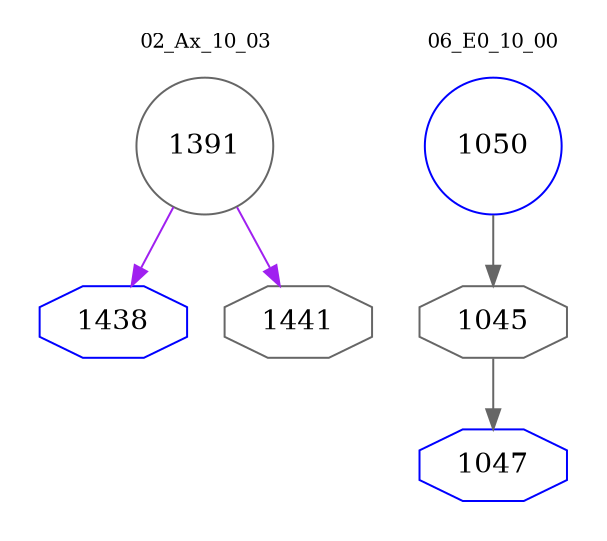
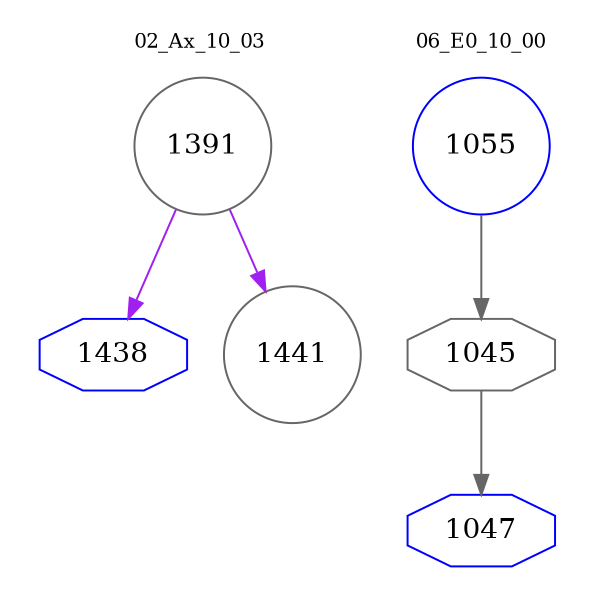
(493, 146) -> (481, 146)
(298, 322) -> (292, 355)
